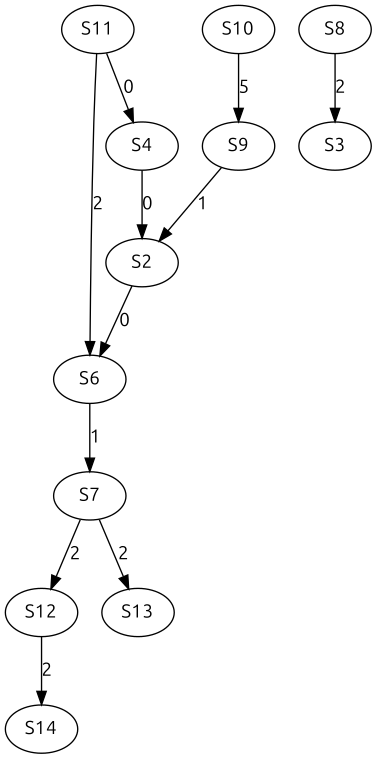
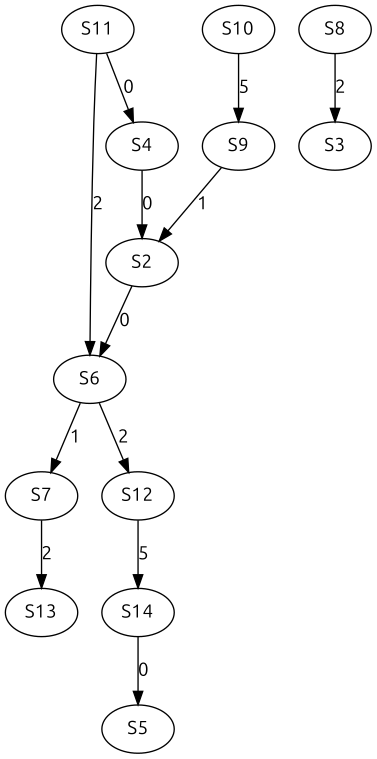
(68, 548) -> (111, 432)
(48, 671) -> (144, 554)
none -> (138, 729)
